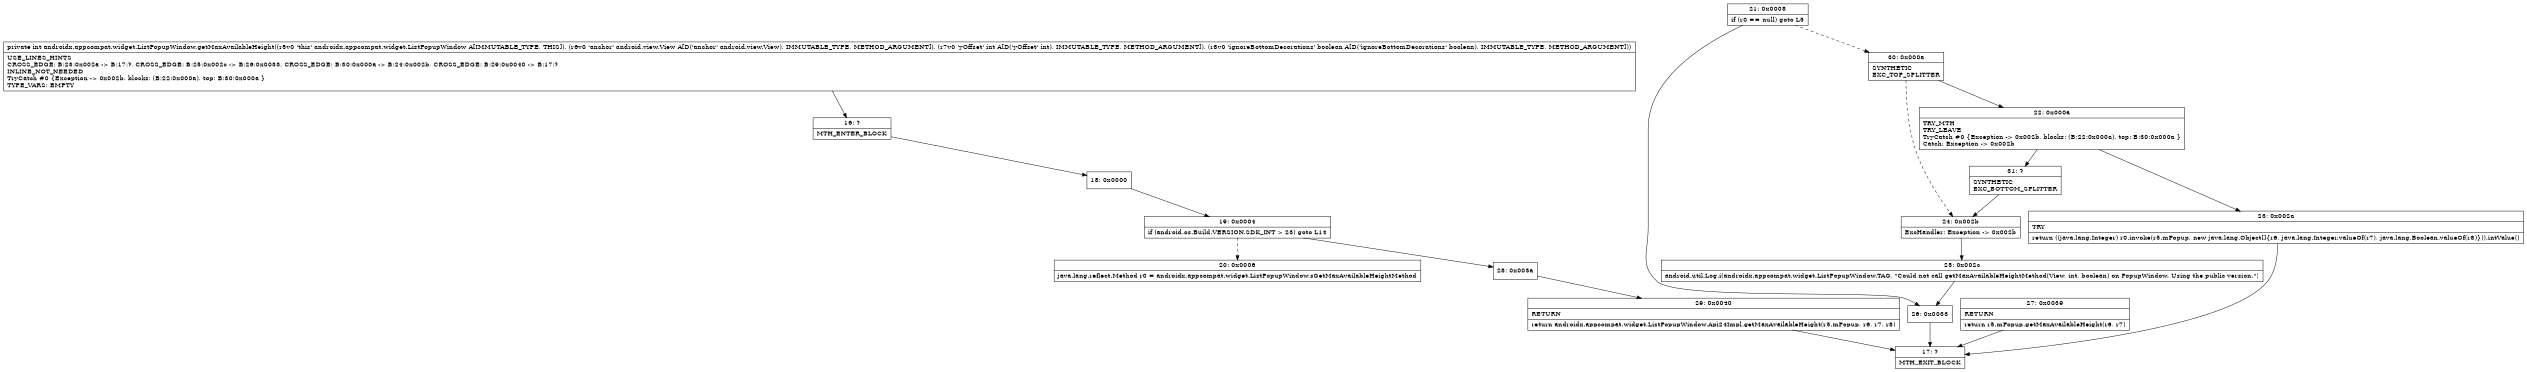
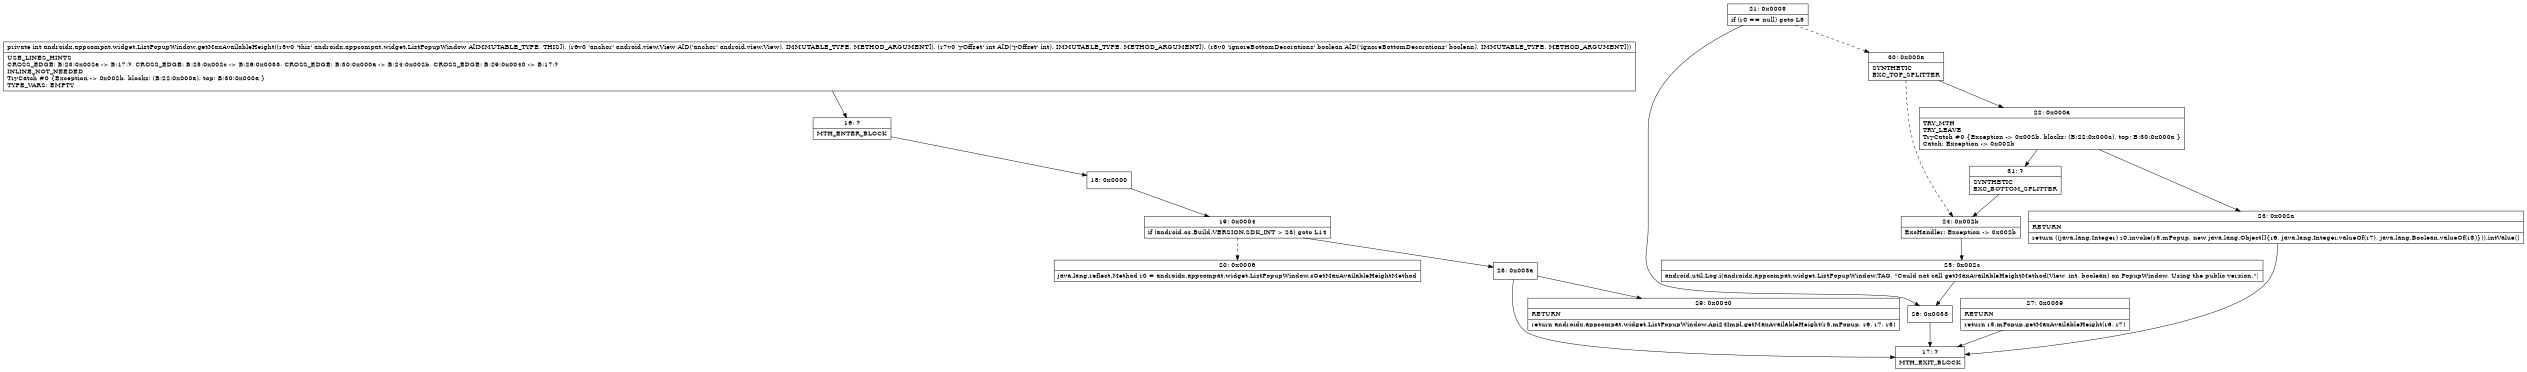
(2039, 227) -> (2047, 227)
(1841, 340) -> (1679, 353)
